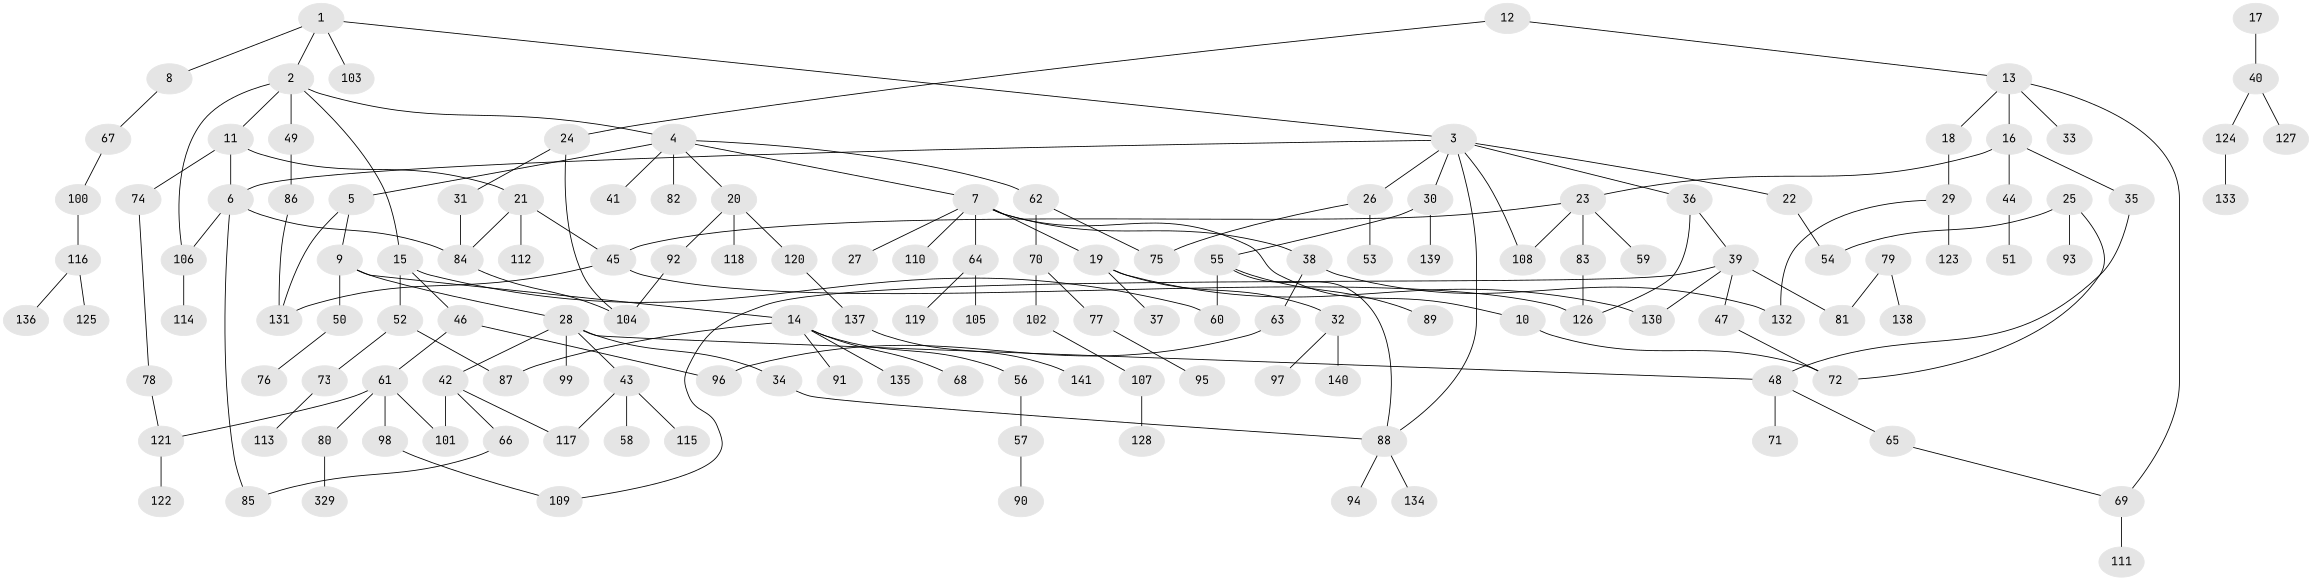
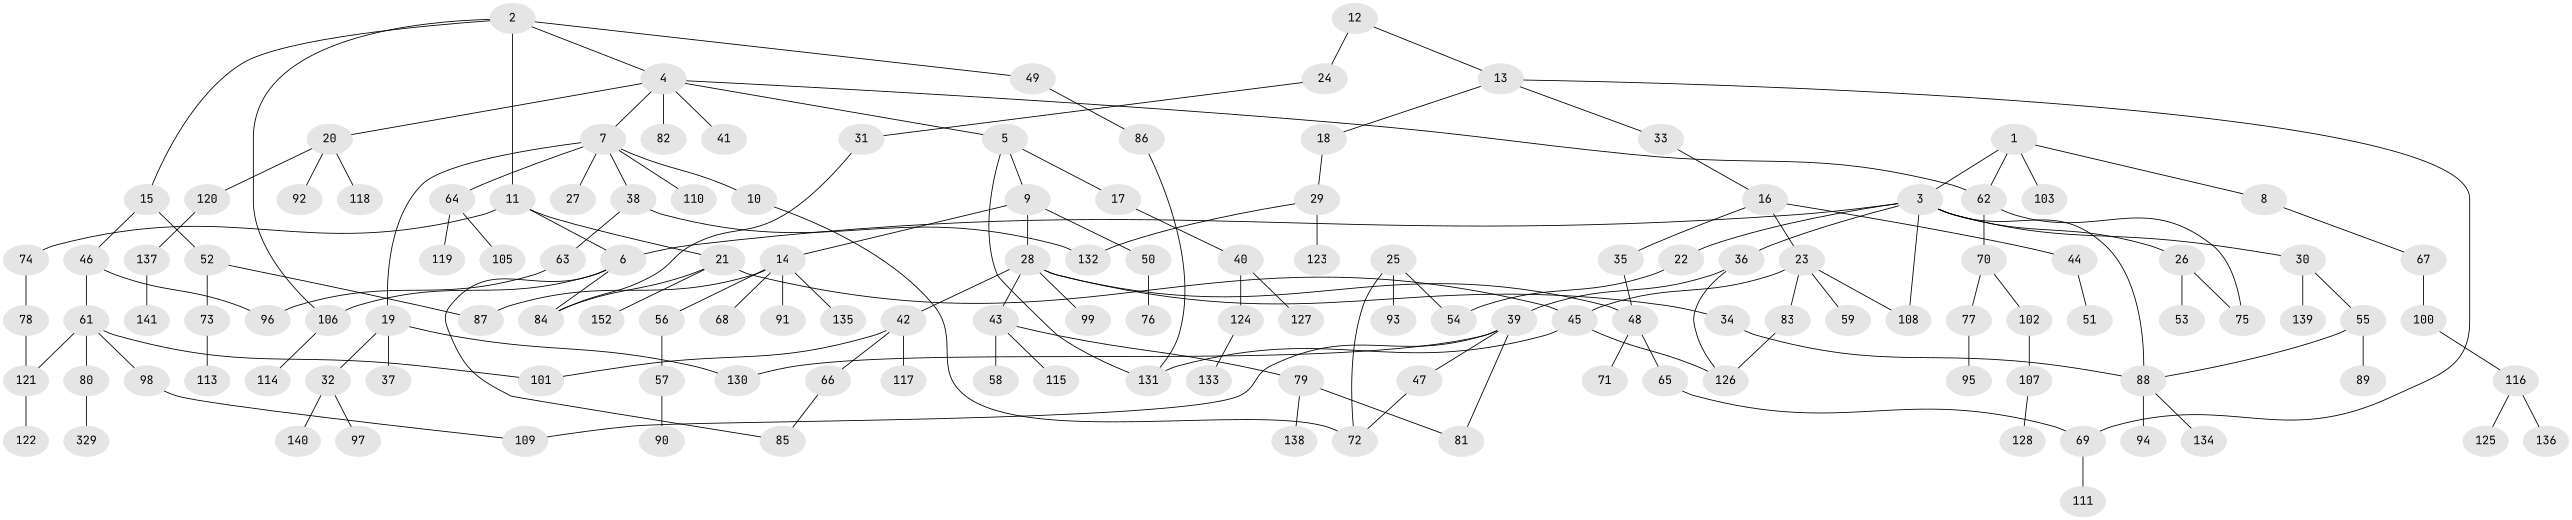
(306, 49) -> (1999, 169)
(2009, 109) -> (1713, 169)
none -> (1062, 170)
(521, 260) -> (601, 320)
(627, 320) -> none
(1217, 320) -> none
(597, 411) -> (1148, 351)
